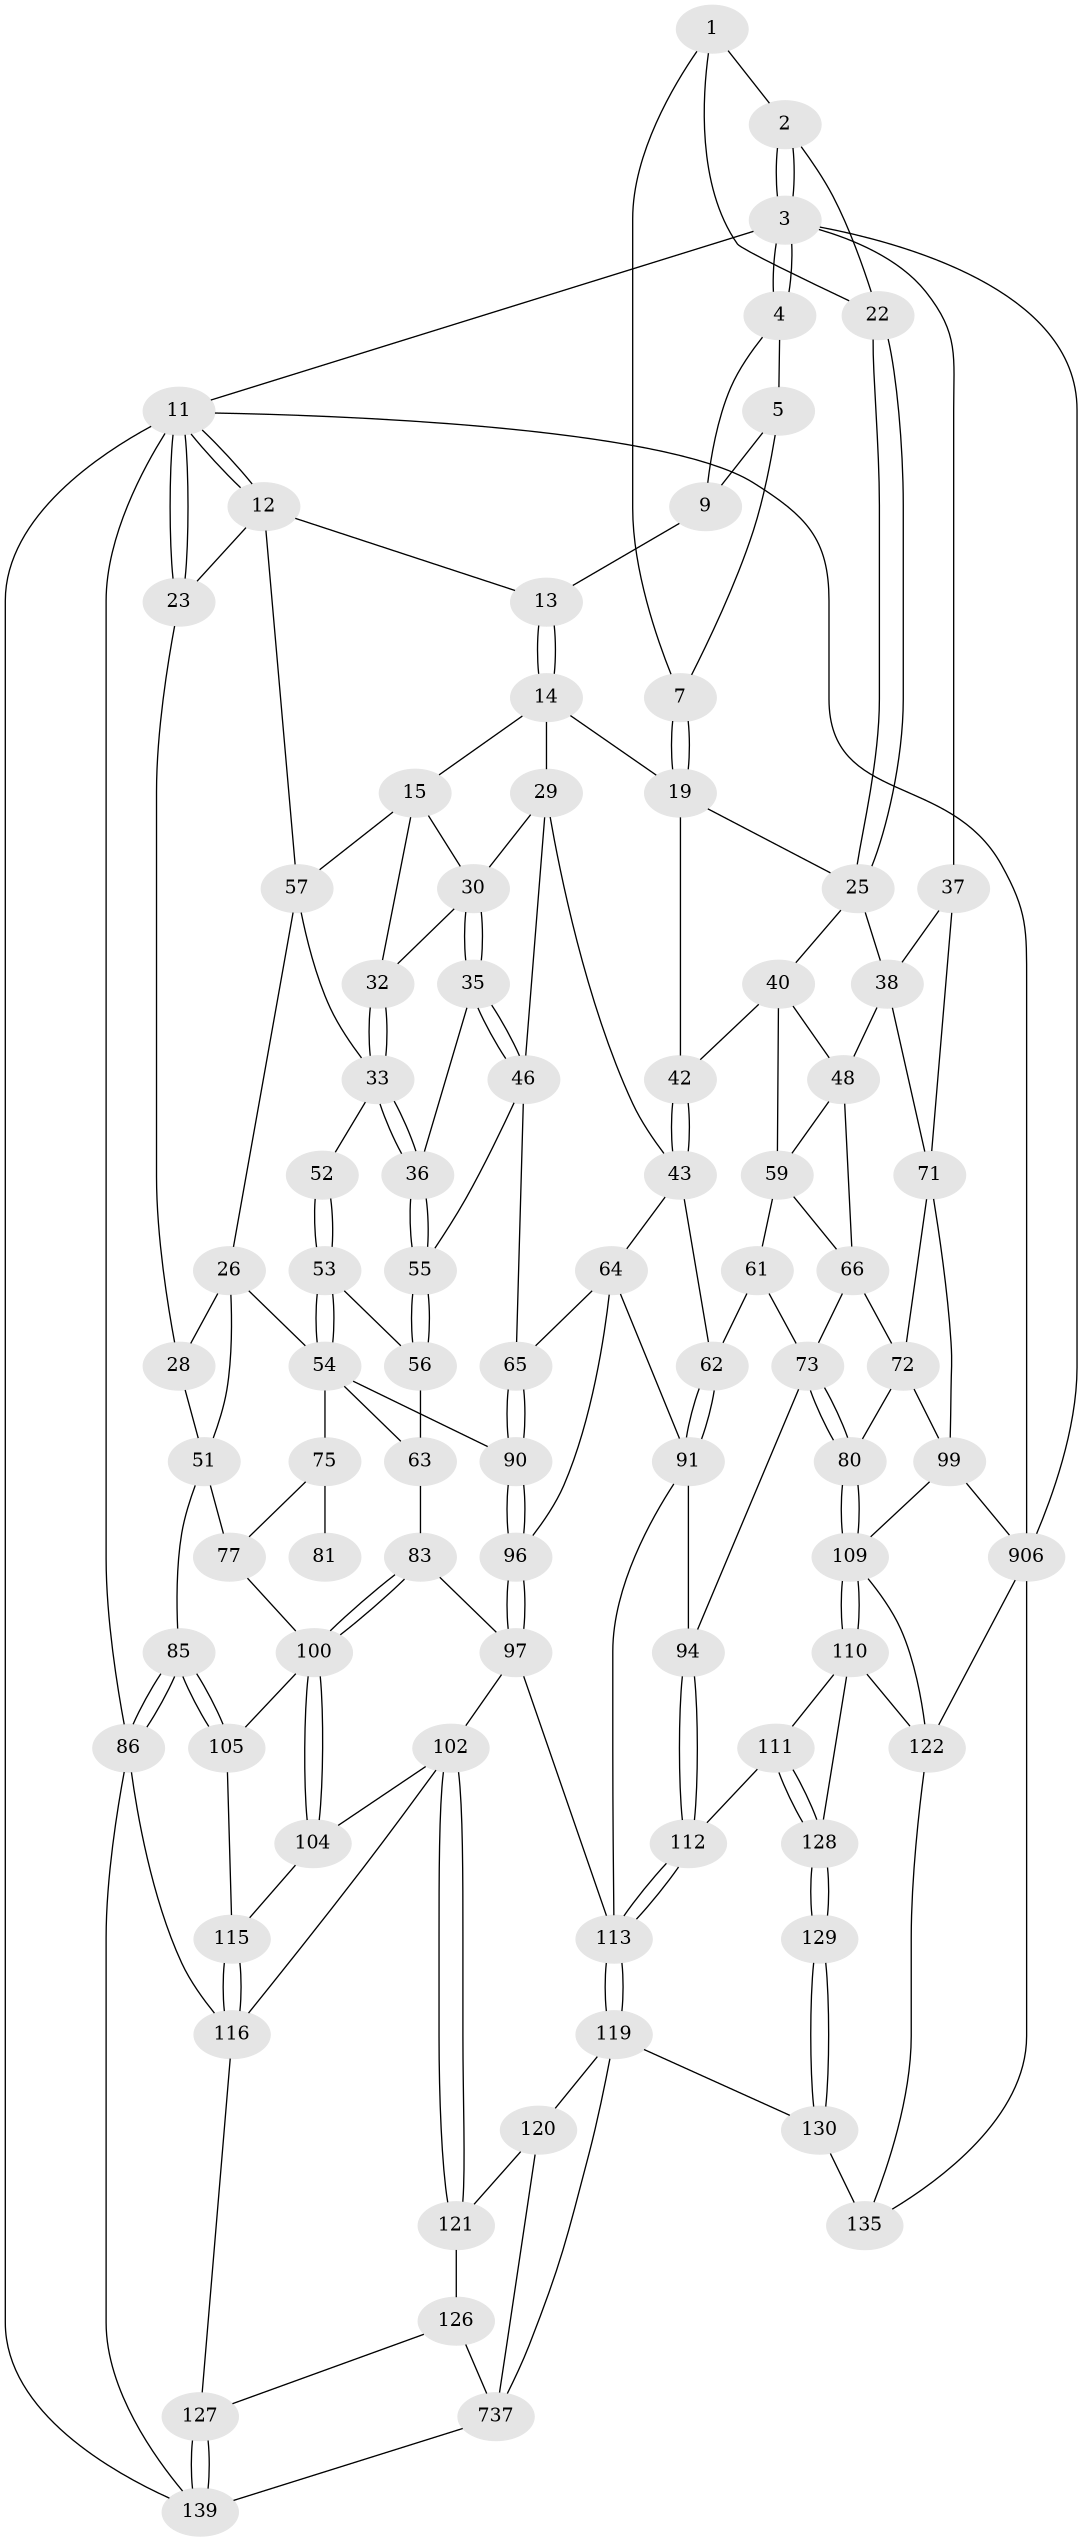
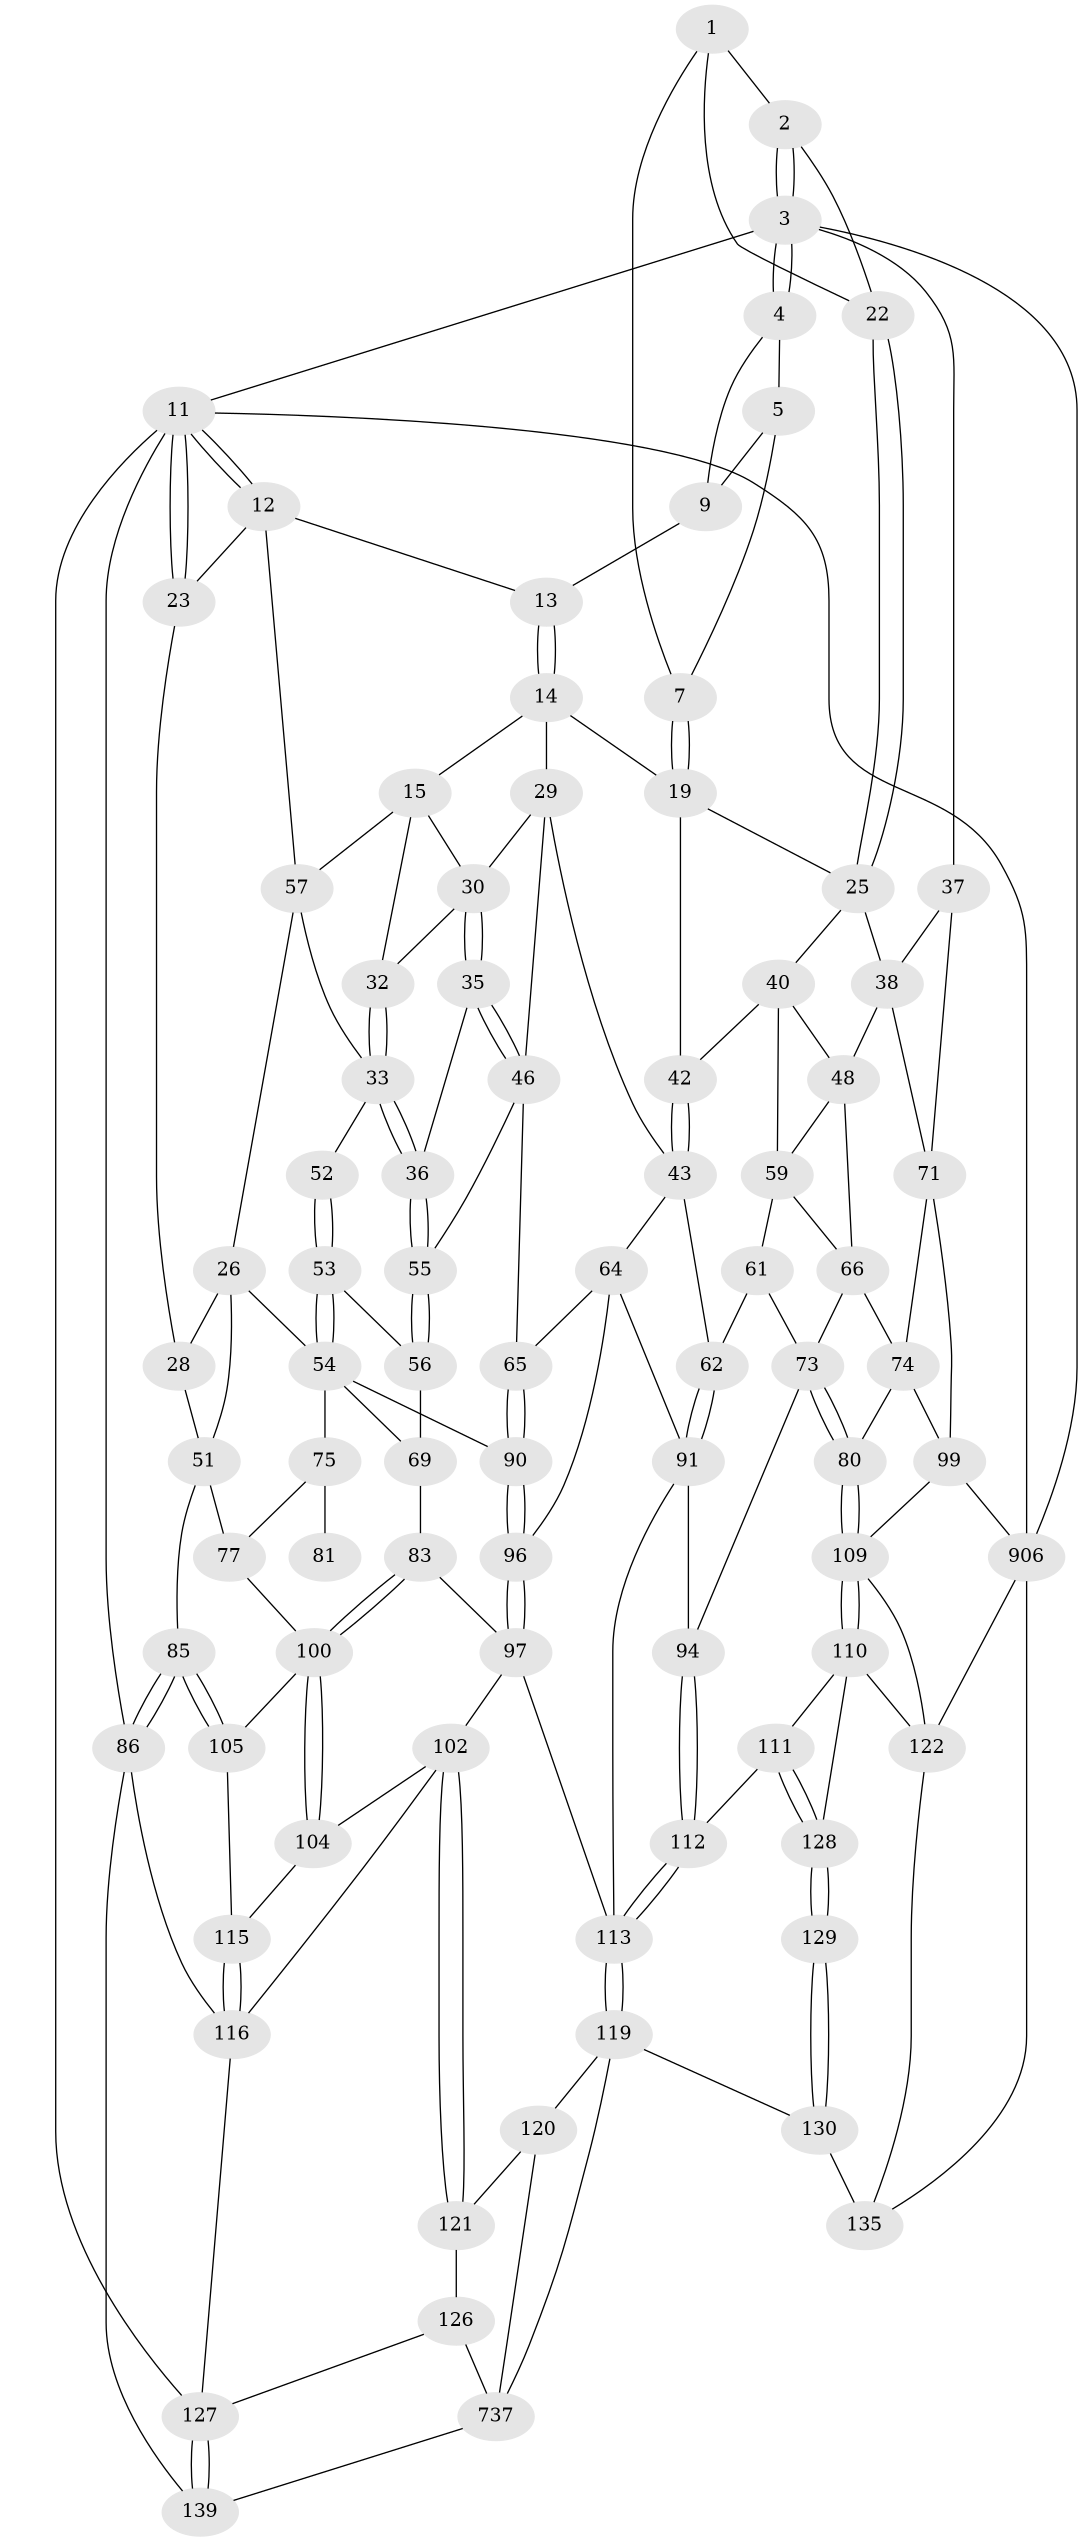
(903, 1366) -> (903, 1366)
(420, 1462) -> (420, 1462)
(5, 1469) -> (56, 1413)
